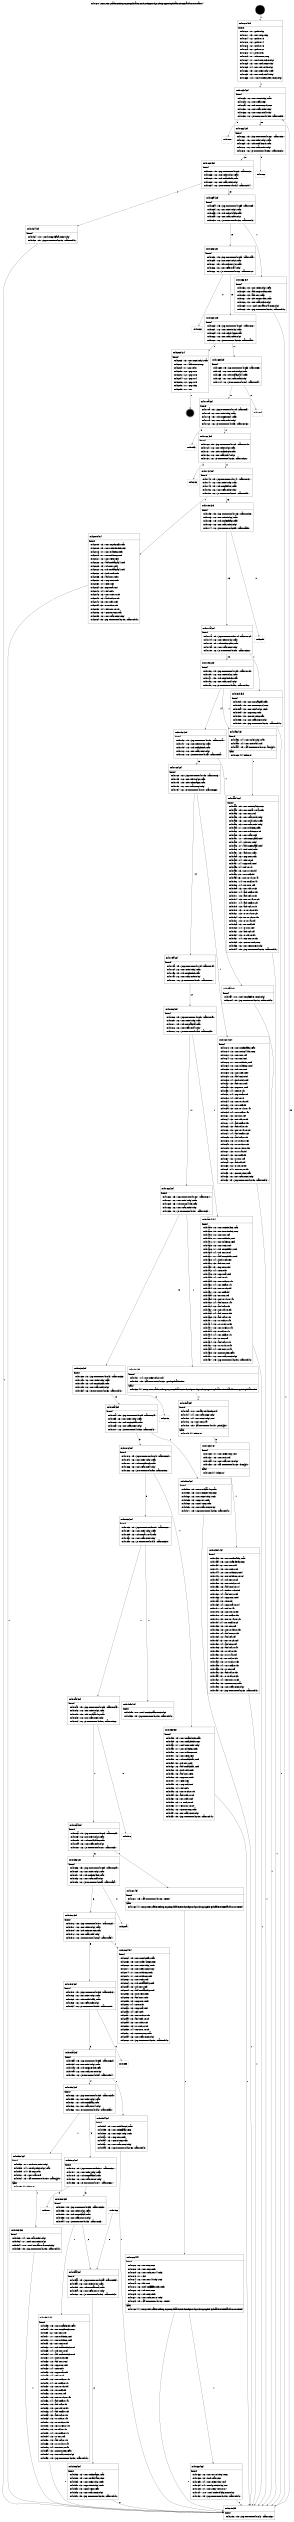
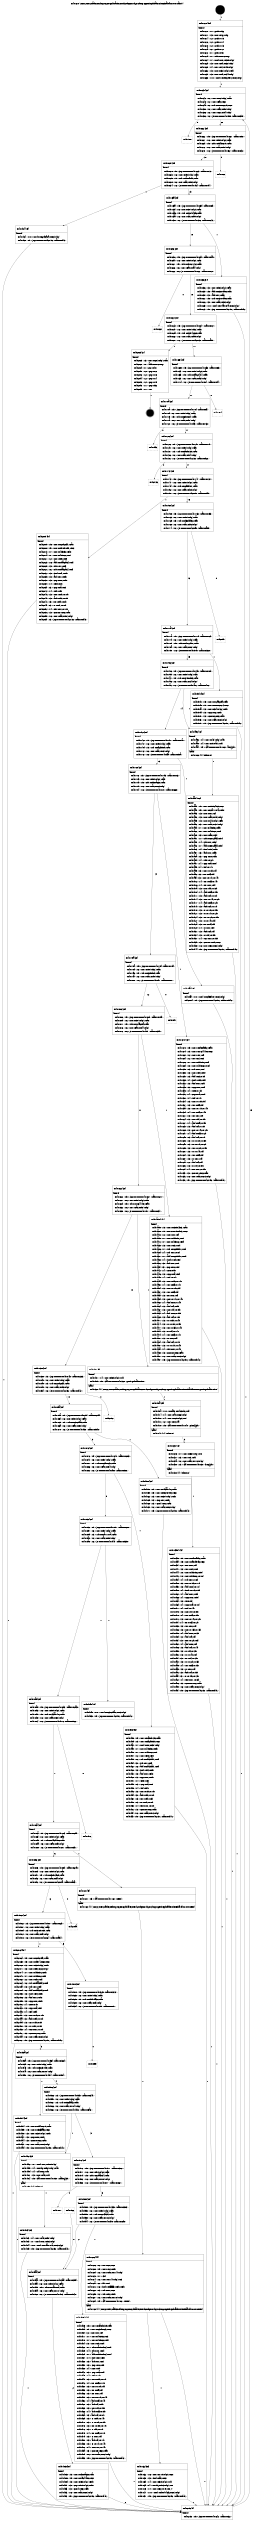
none -> (172, 1020)
(90, 2029) -> (40, 2046)
none -> (12, 2355)
